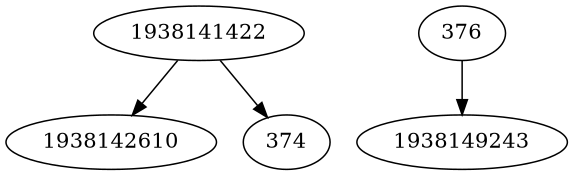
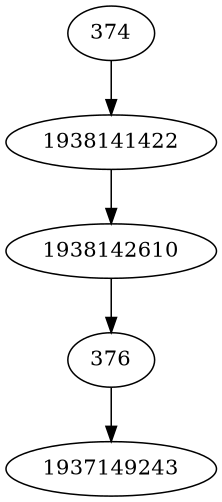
(239, 83) -> (111, 80)
(462, 142) -> (111, 469)
none -> (111, 298)
